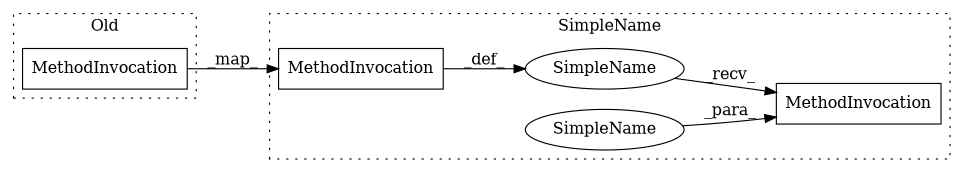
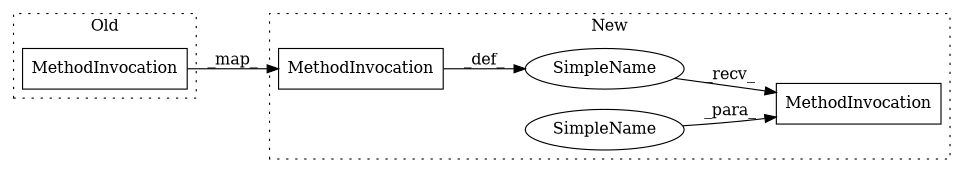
(610, 27) -> (610, 27)
